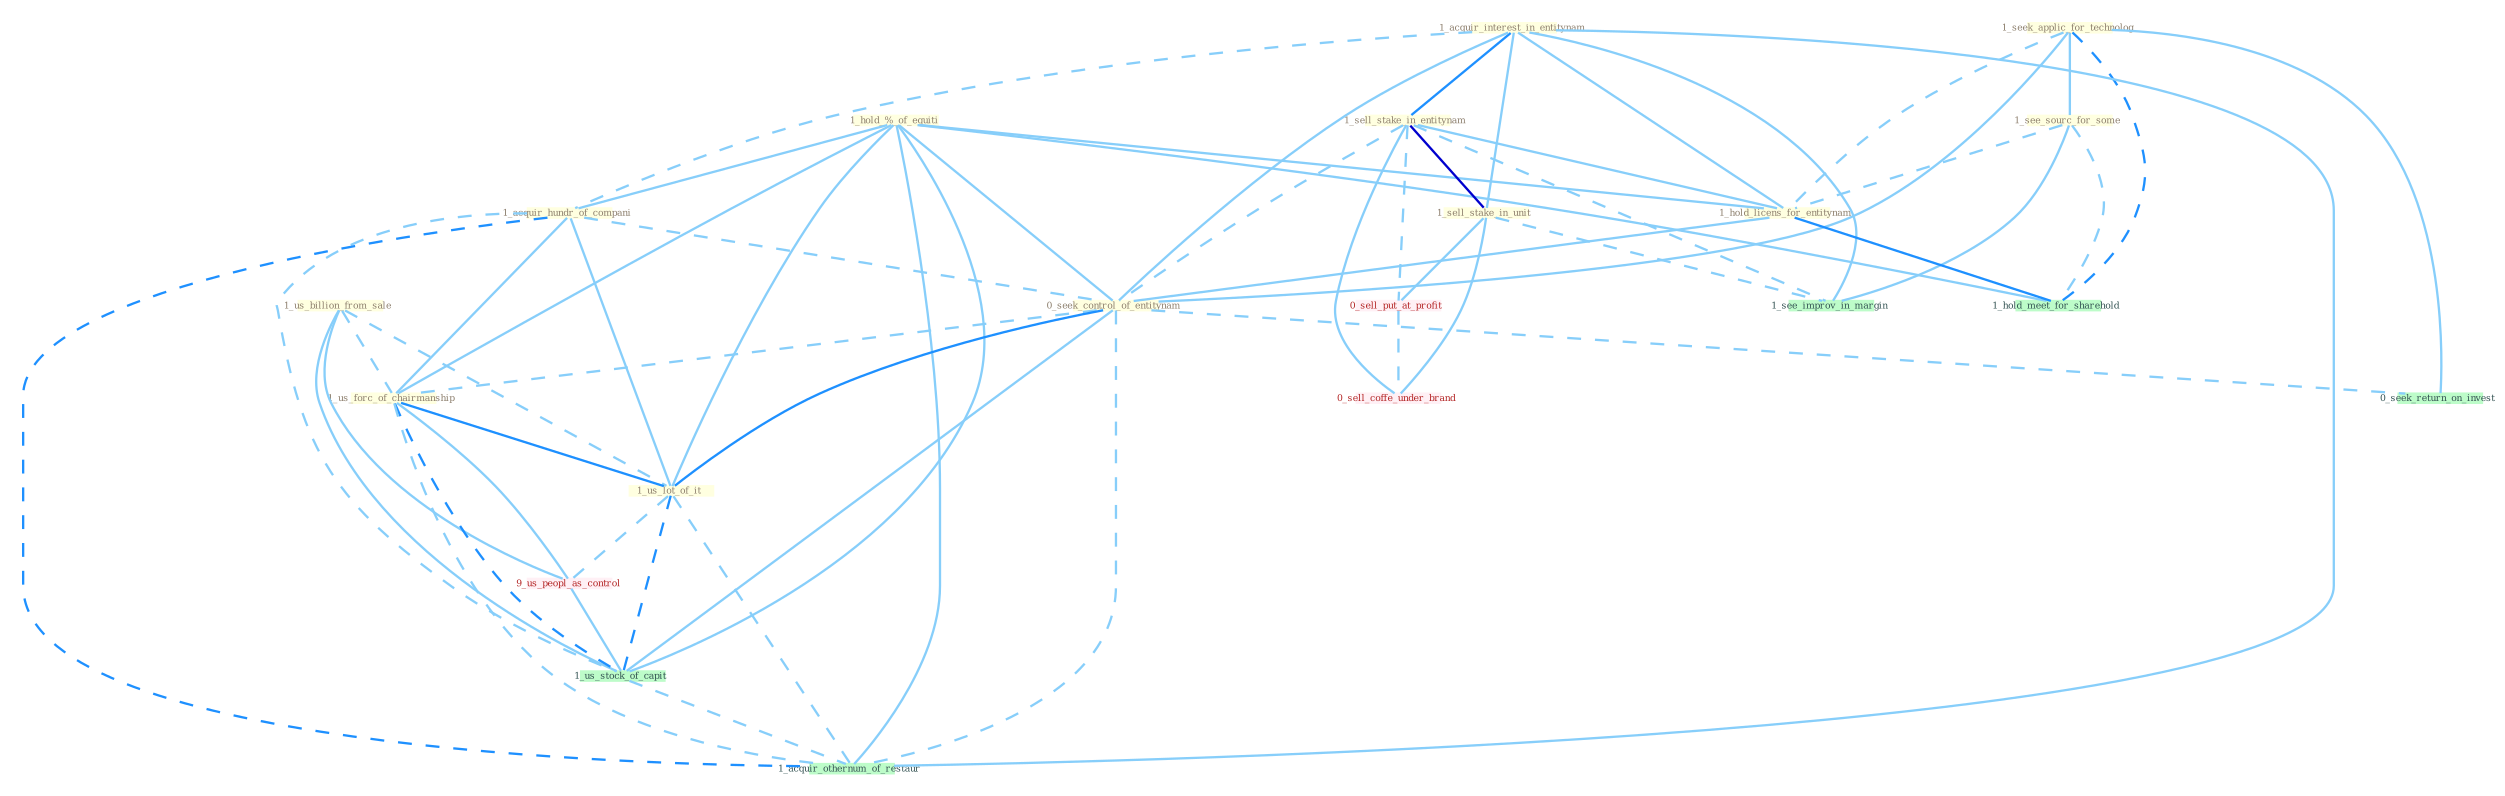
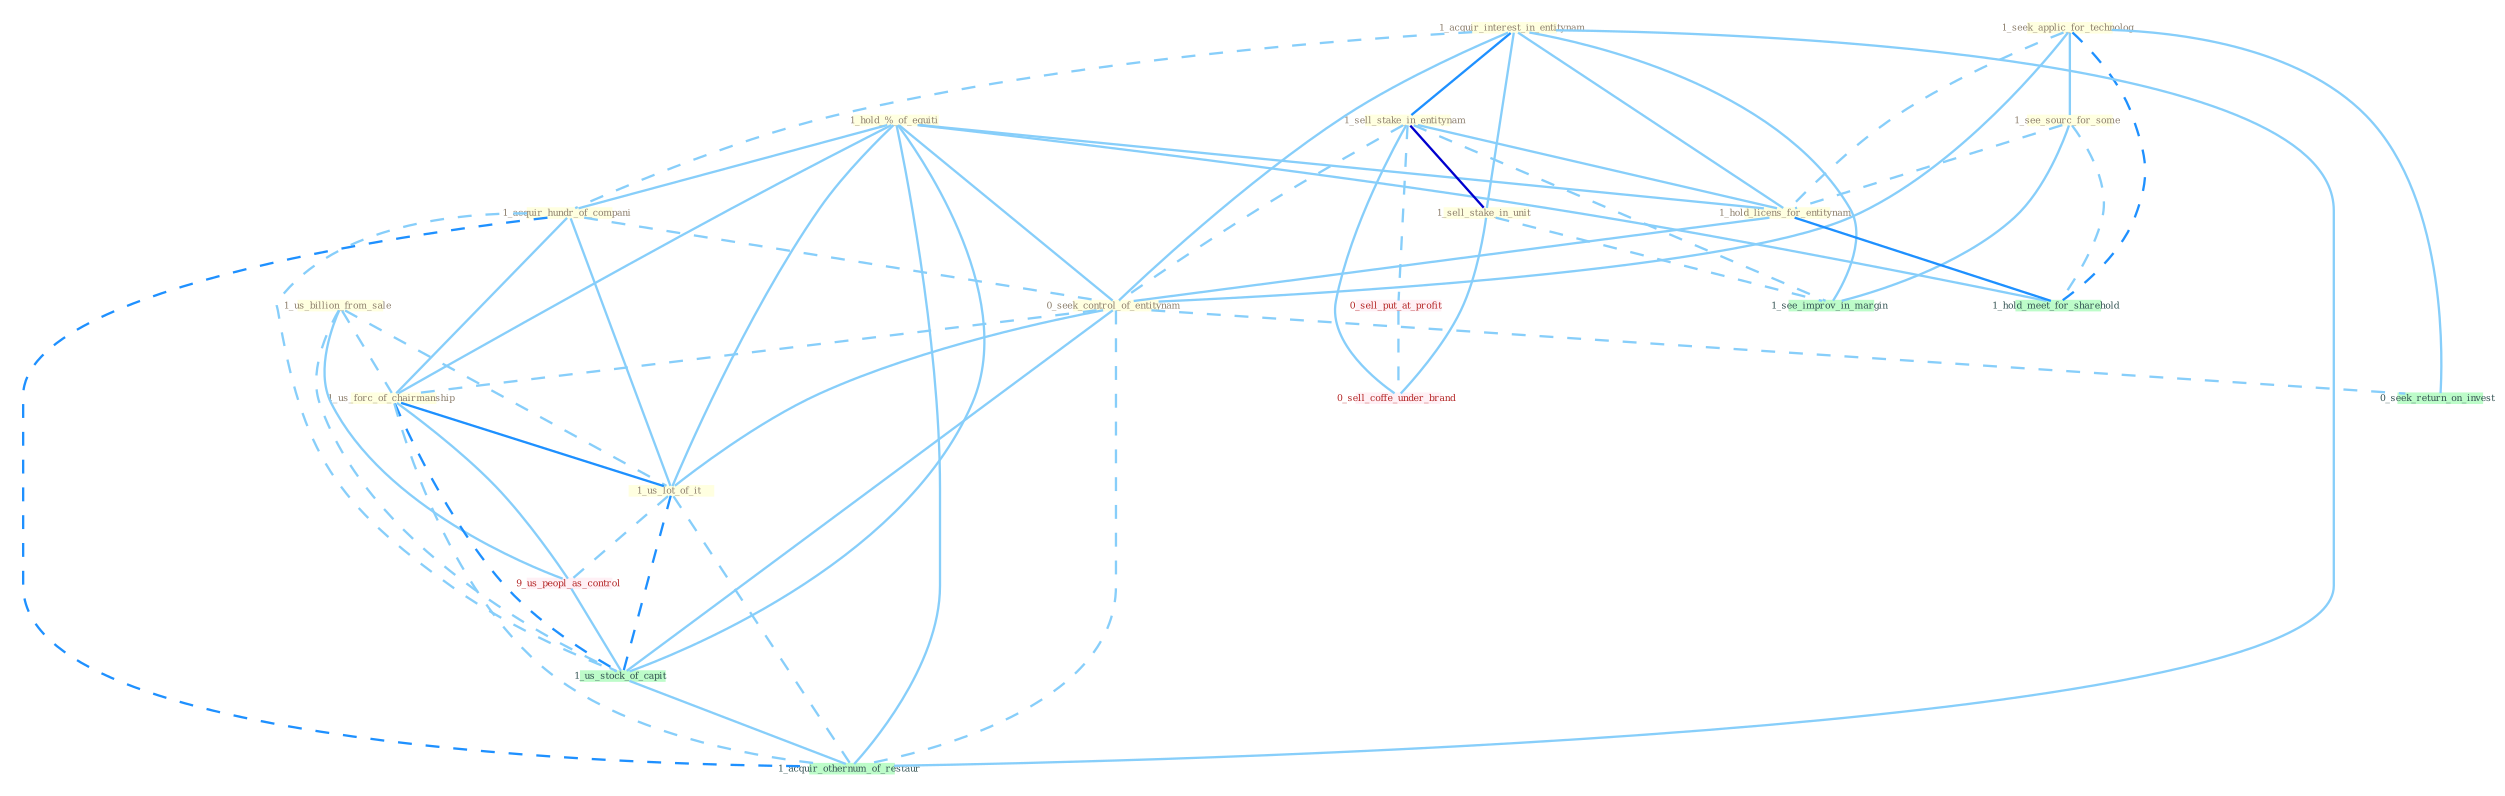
(1459, 243) -> none
(877, 371) -> (877, 371)
(407, 531) -> (407, 531)
(738, 722) -> (738, 722)
